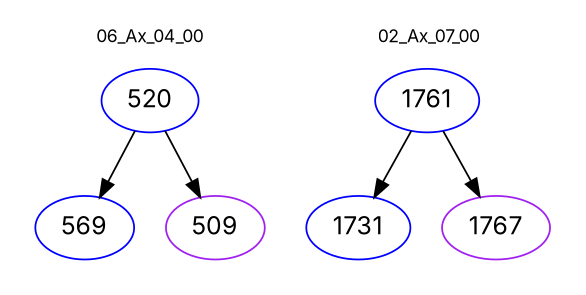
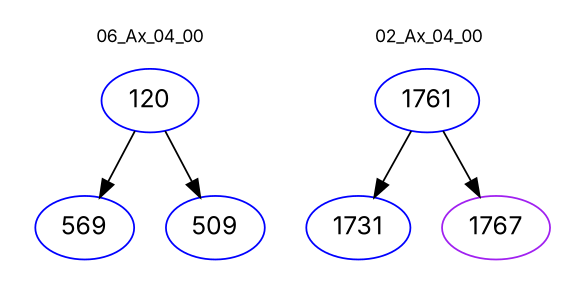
(429, 38) -> (429, 38)
(150, 101) -> (150, 101)
(215, 228) -> (215, 228)
